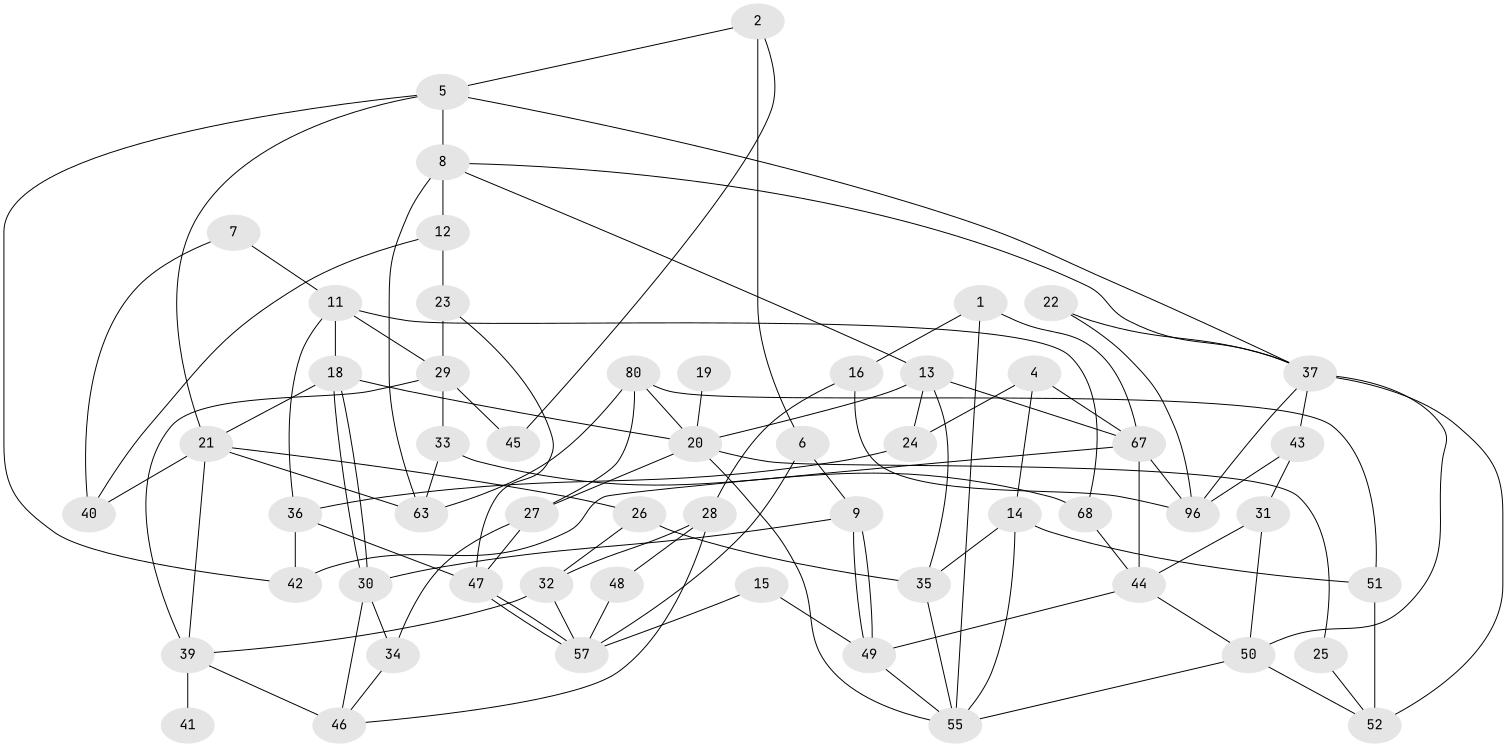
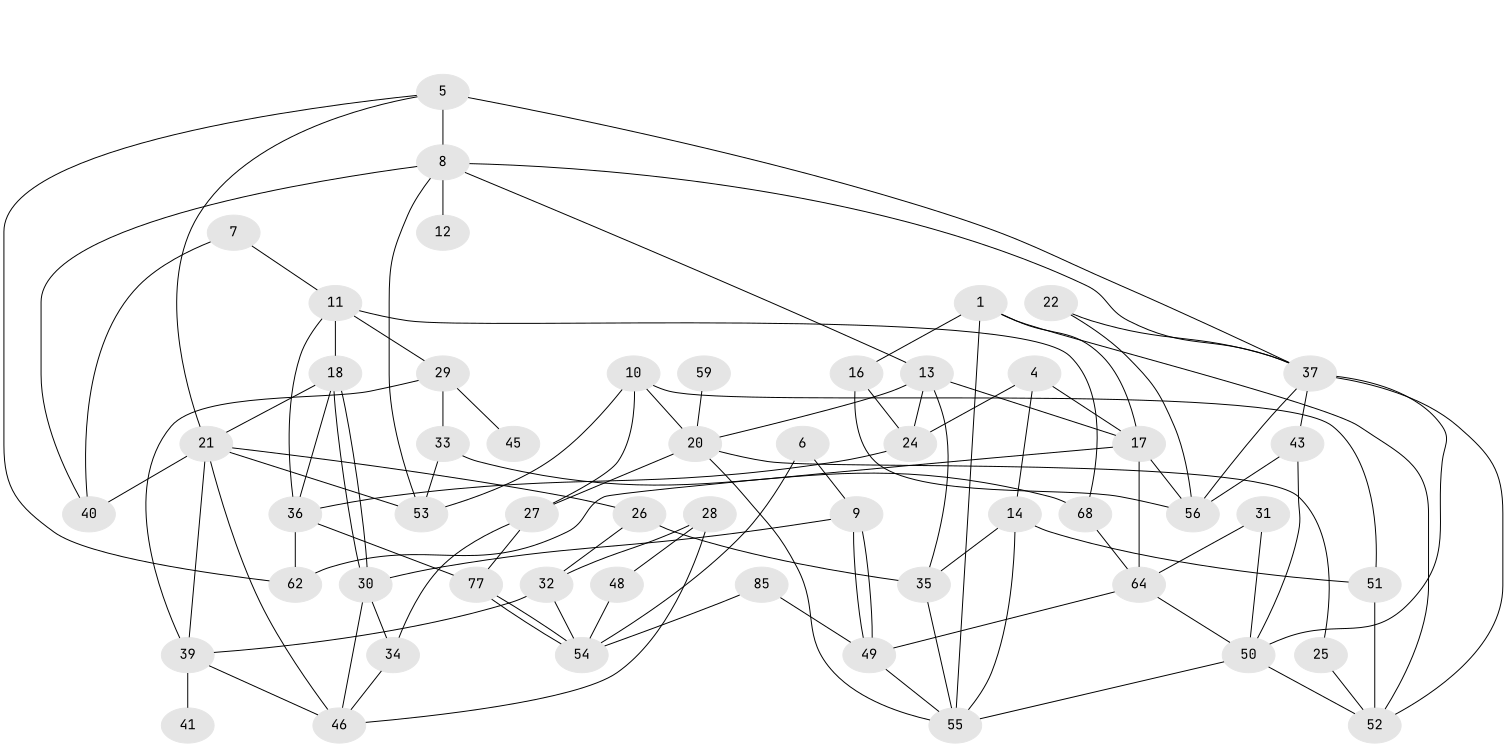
(758, 22) -> none
(443, 303) -> none
(232, 334) -> (117, 236)
(634, 374) -> (634, 374)
(704, 374) -> (704, 374)
(514, 412) -> (315, 444)
none -> (1335, 416)
(759, 435) -> (883, 409)
(1139, 444) -> (1139, 444)
(1280, 479) -> (1293, 553)
(421, 514) -> (421, 514)
(1193, 514) -> (1193, 514)
(295, 585) -> (295, 585)
(476, 585) -> (476, 585)
(762, 585) -> (762, 585)
(1139, 585) -> (1139, 585)
none -> (255, 592)
(582, 655) -> (582, 655)
